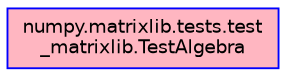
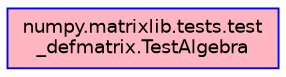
(143, 38) -> (143, 38)
